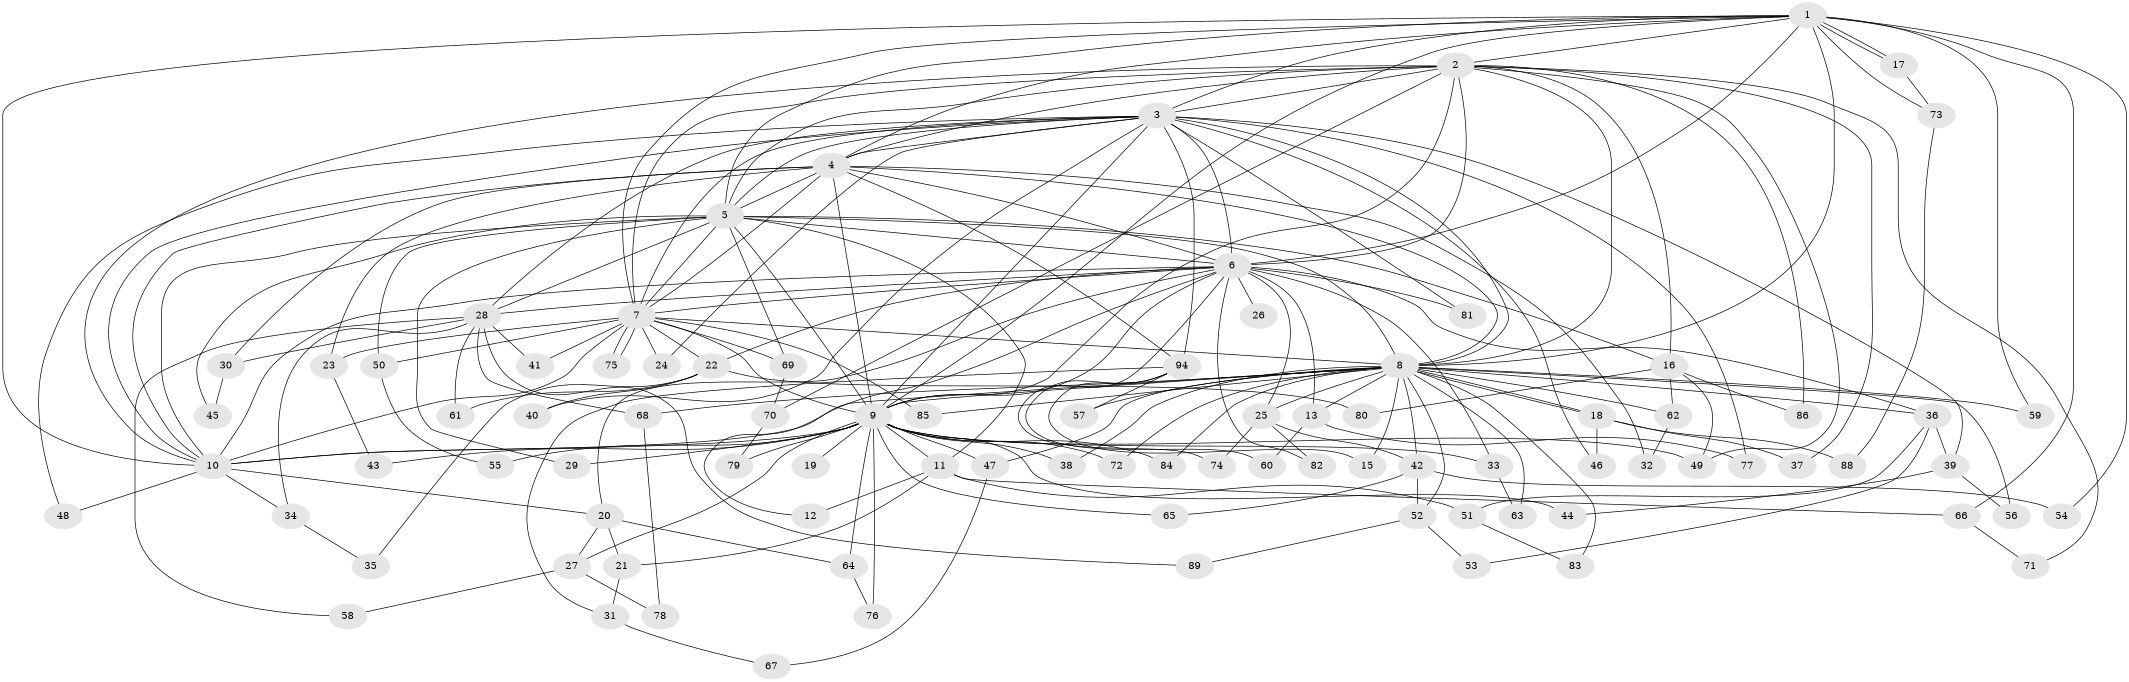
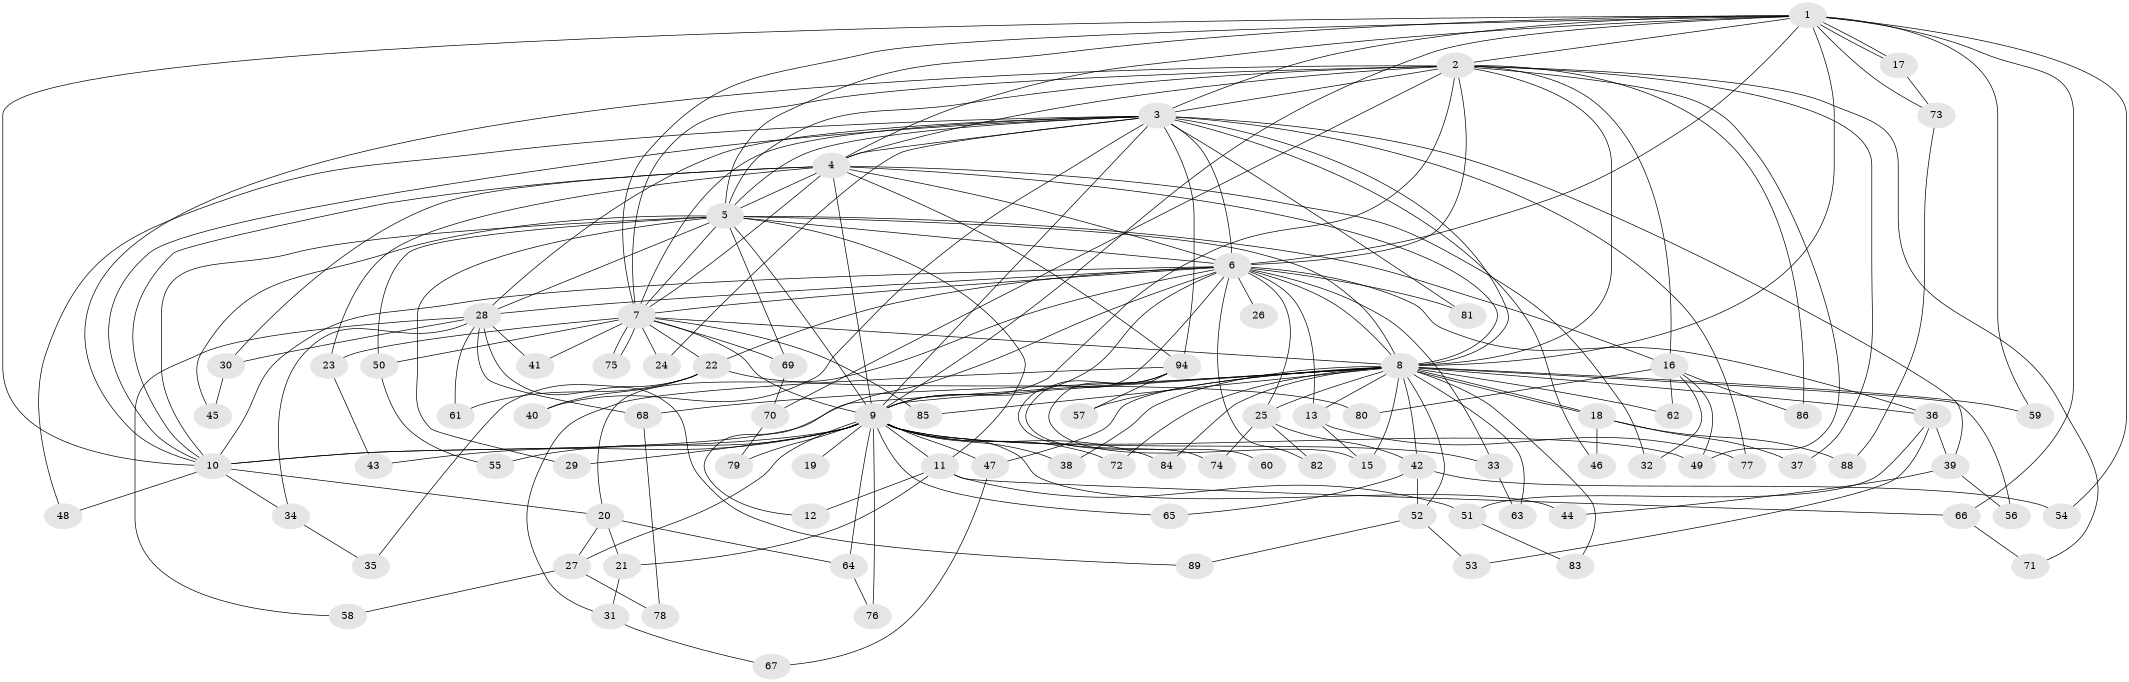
none -> (1328, 300)
(434, 403) -> none
(1294, 436) -> (1333, 435)
(1662, 437) -> (1701, 423)
